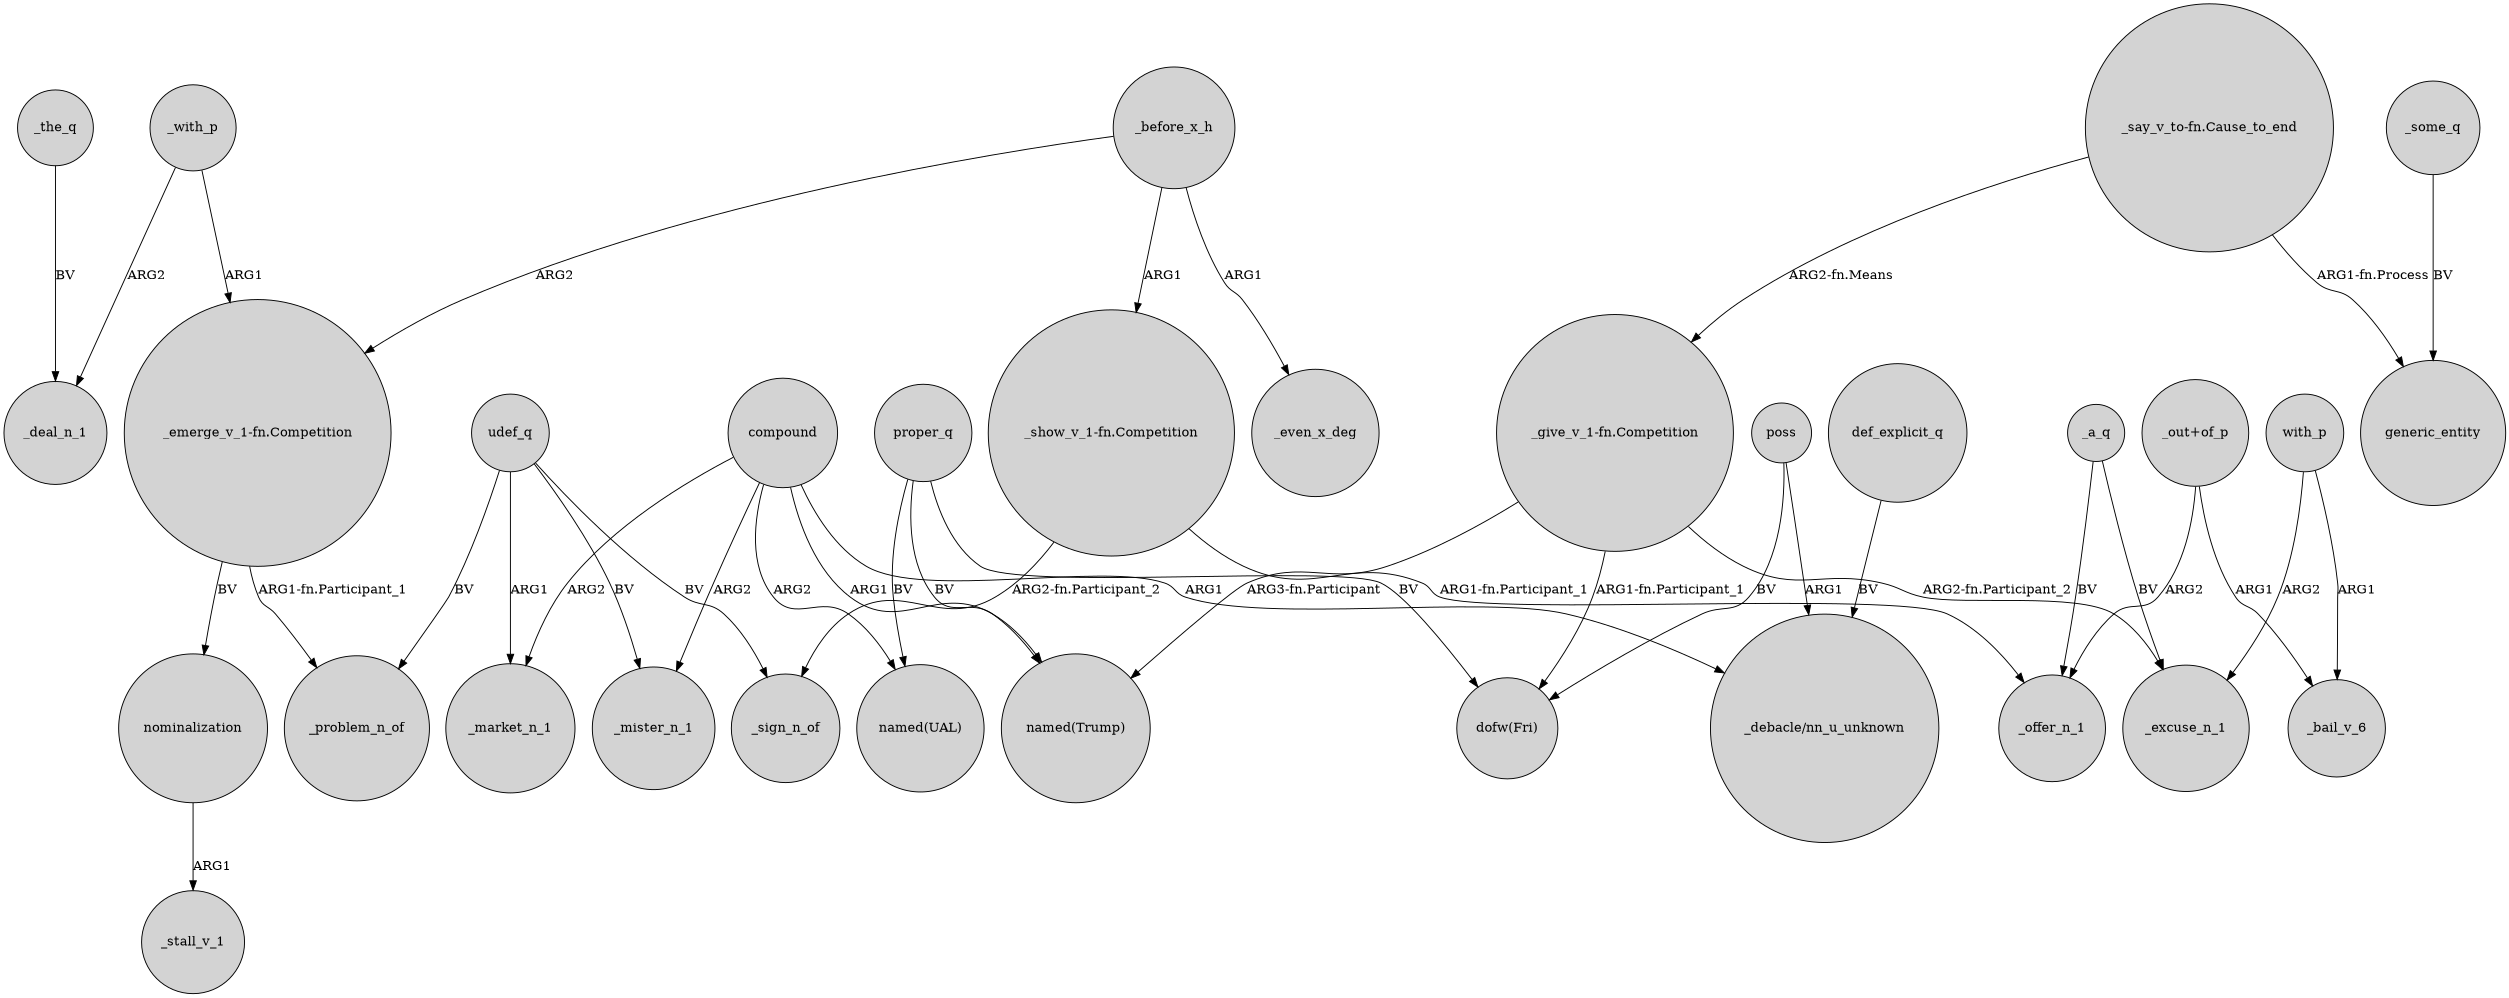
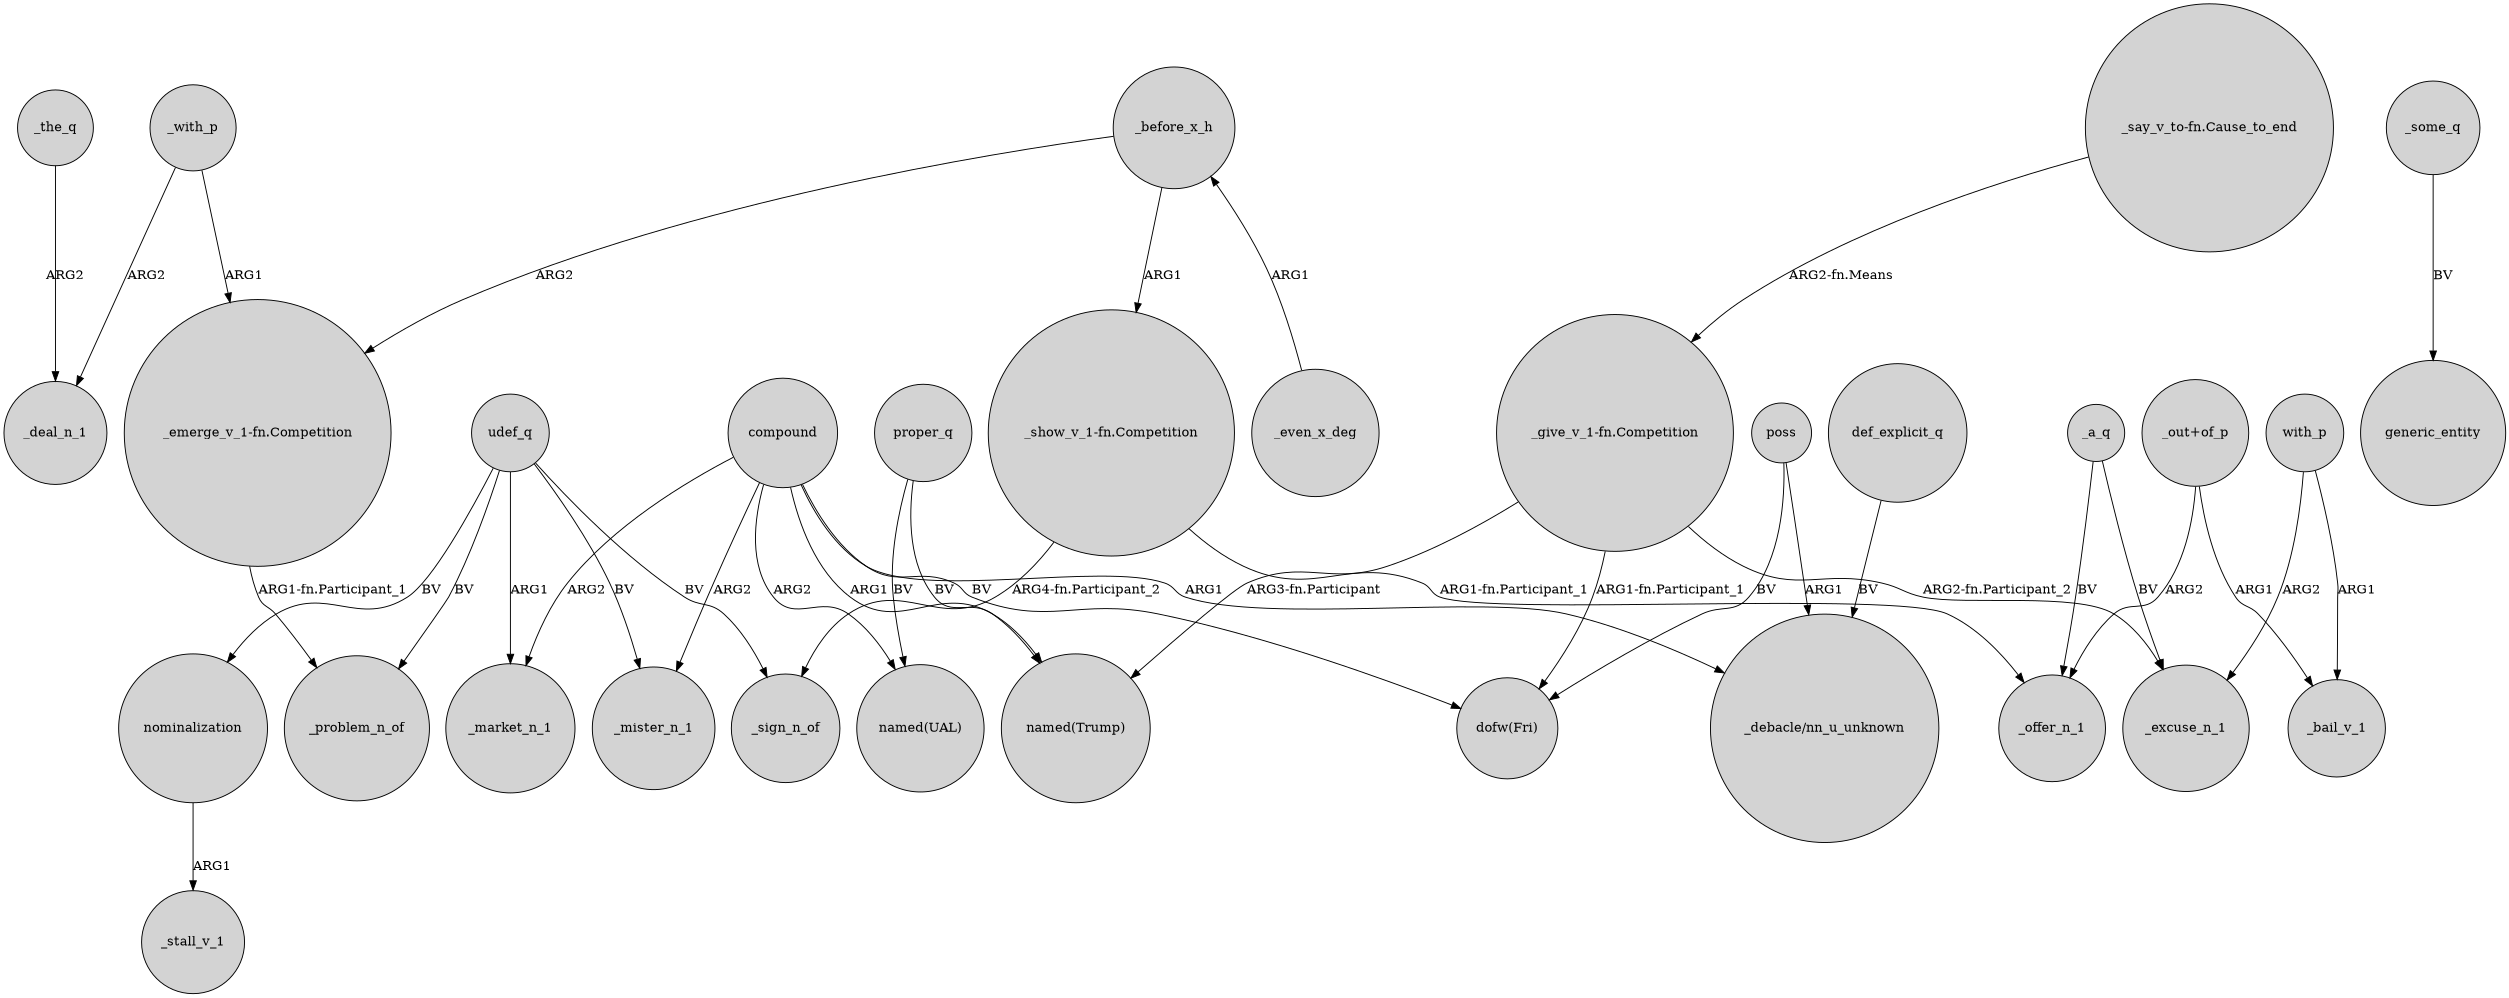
(65, 276) -> (65, 276)
(1225, 283) -> (1269, 273)
(2339, 292) -> none
(1197, 577) -> (1109, 609)
(1087, 590) -> (1087, 590)
(213, 604) -> (390, 606)
(2337, 728) -> (2337, 728)
